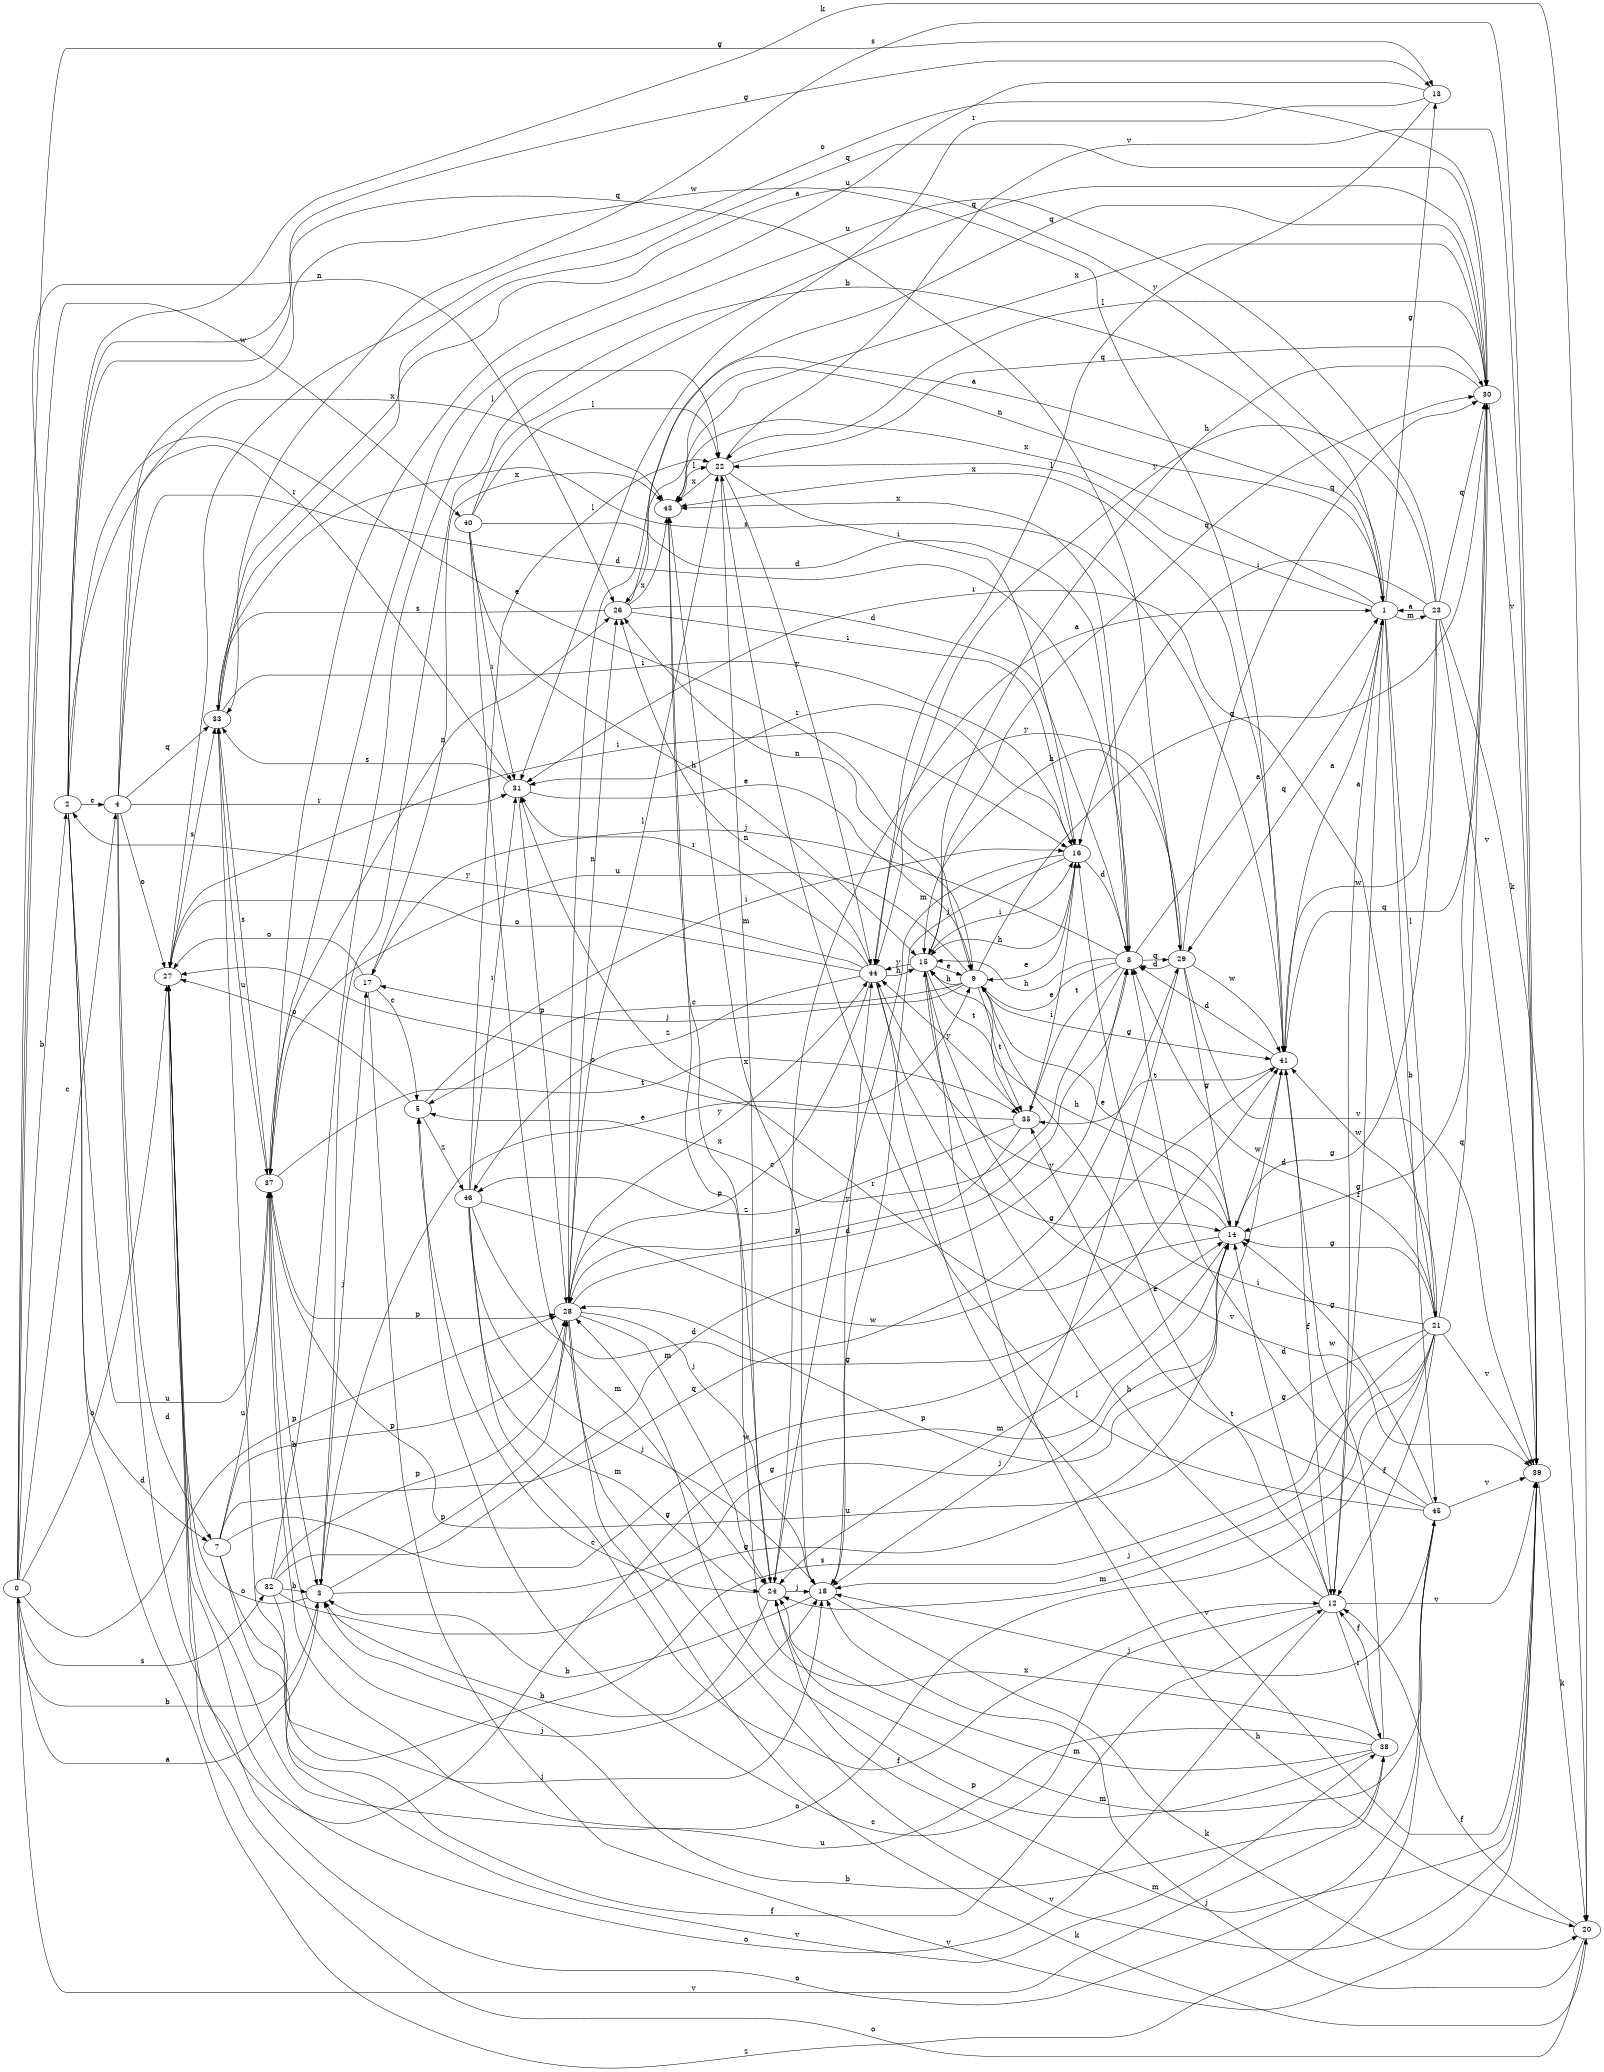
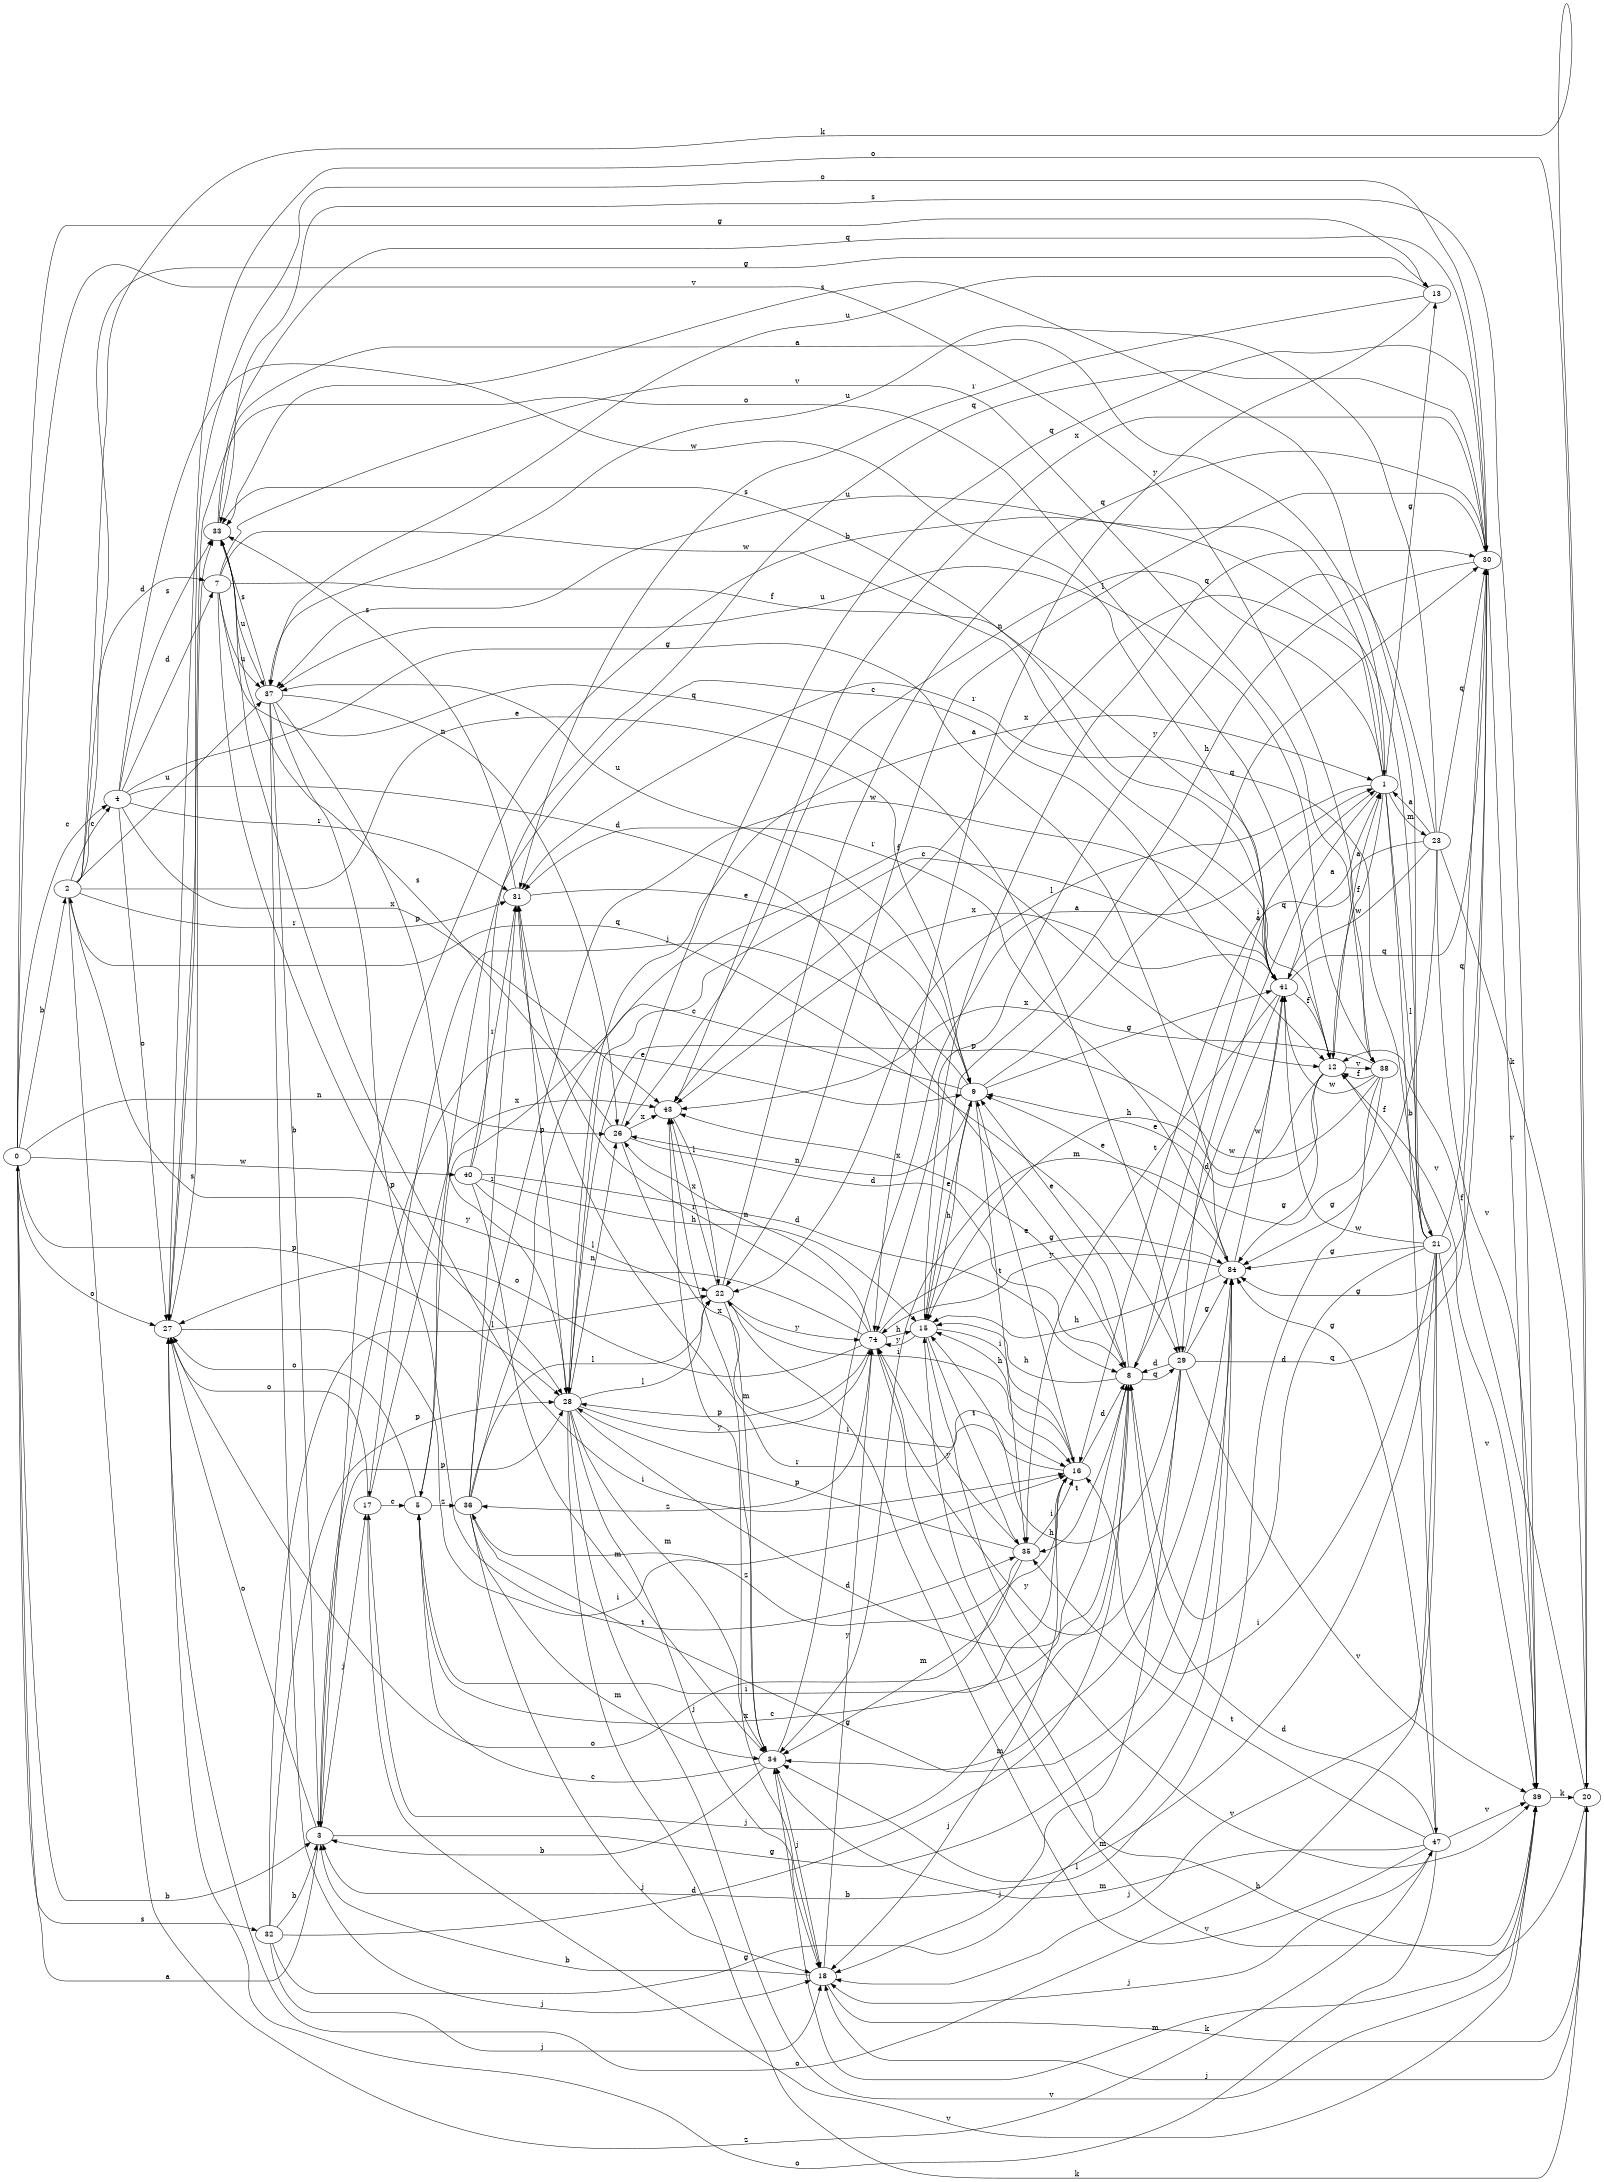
(1511, 351) -> none
(857, 525) -> (881, 556)
(168, 747) -> (168, 591)
(873, 974) -> (873, 1340)
(468, 1198) -> (468, 1506)
(1232, 1235) -> (1232, 1270)
(924, 1418) -> (924, 854)
(1437, 1511) -> (1437, 1842)
(1089, 1524) -> (1127, 1853)
(772, 1592) -> (772, 1760)
(1358, 1663) -> (1358, 1064)
(706, 1748) -> (641, 717)
